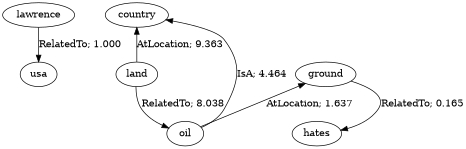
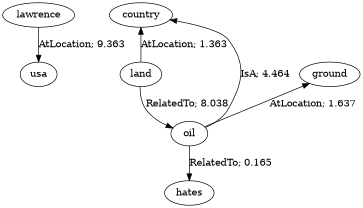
(80, 45) -> (82, 45)
(180, 45) -> (184, 45)
(380, 105) -> (189, 160)
